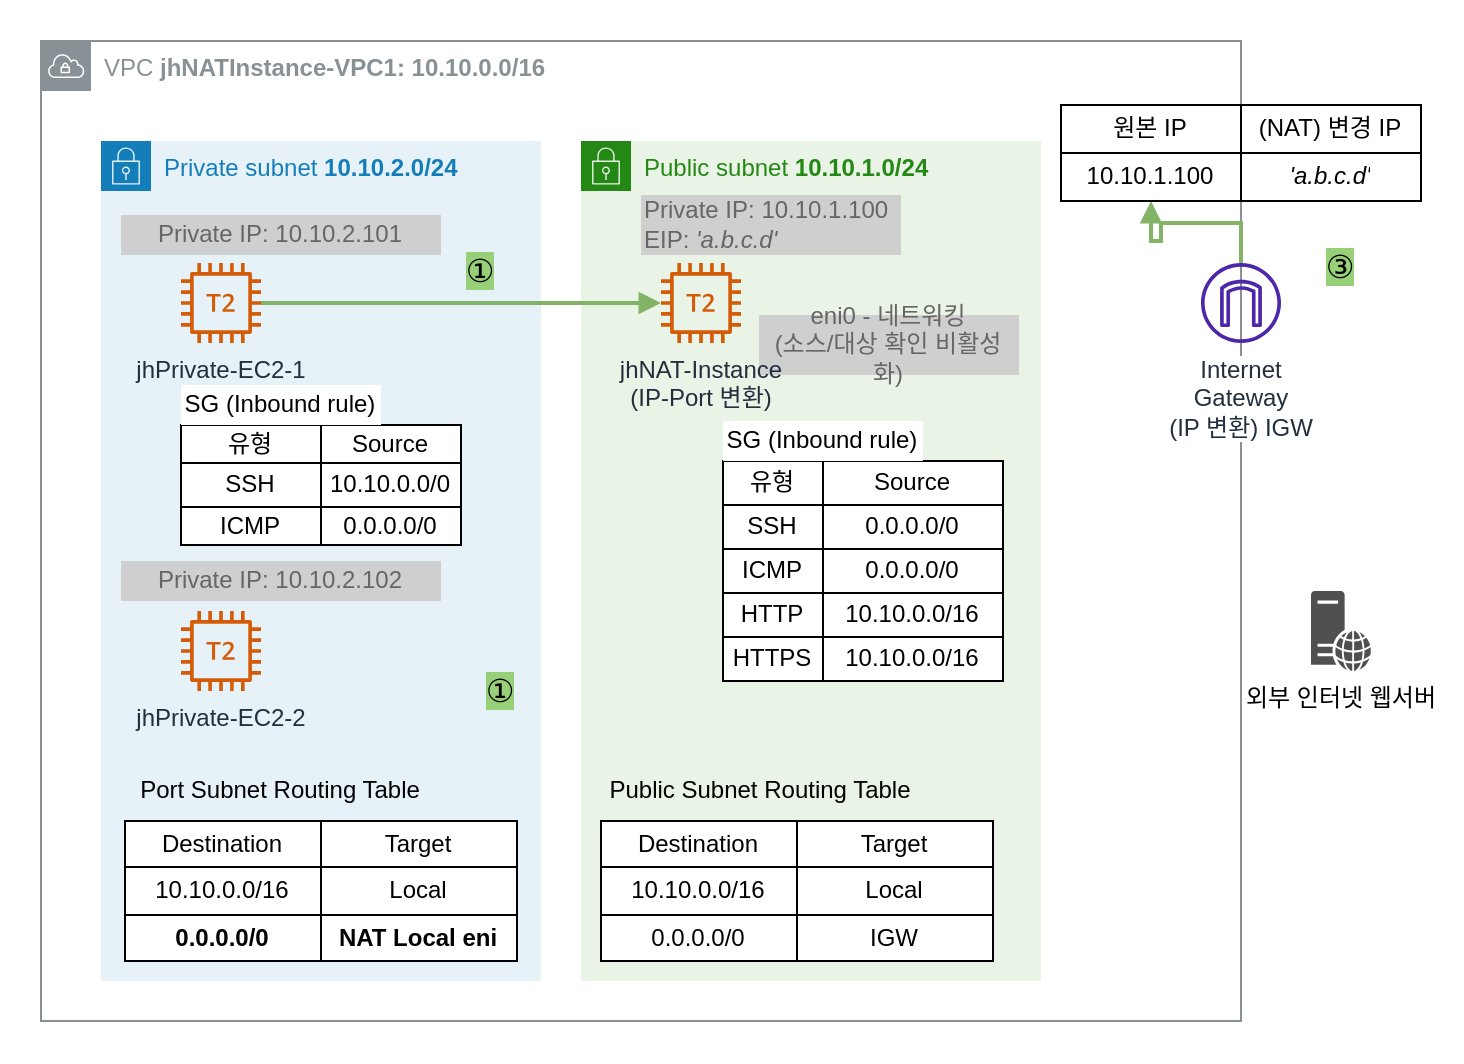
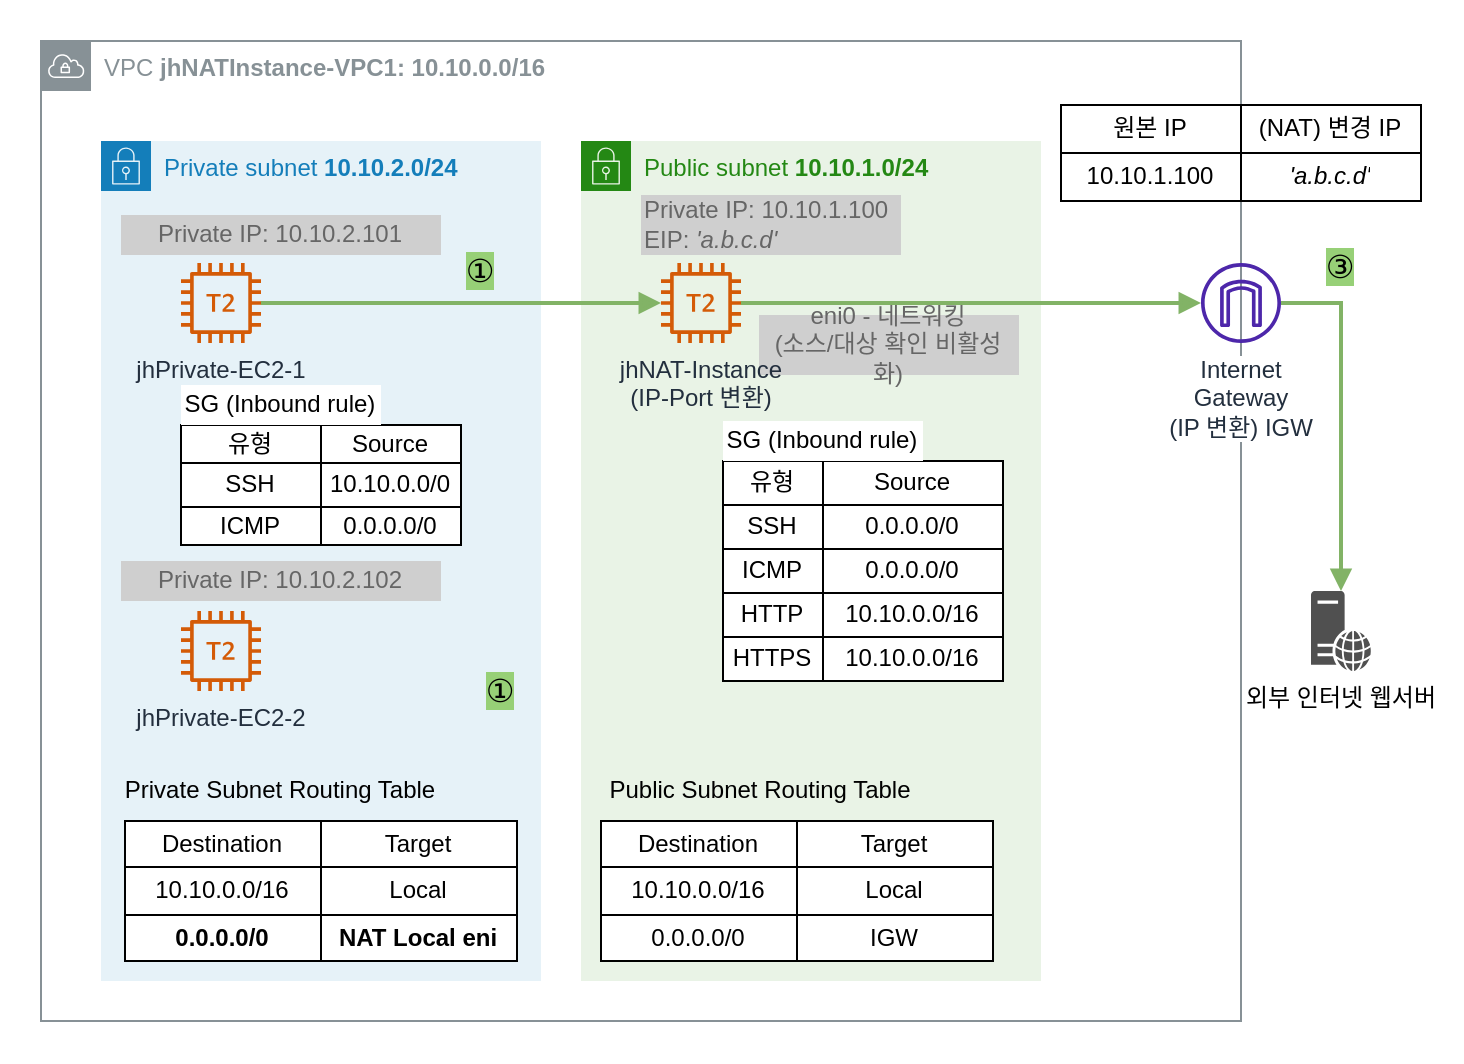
(1176, 223) -> (1341, 406)
none -> (960, 303)
(281, 791) -> (281, 791)
